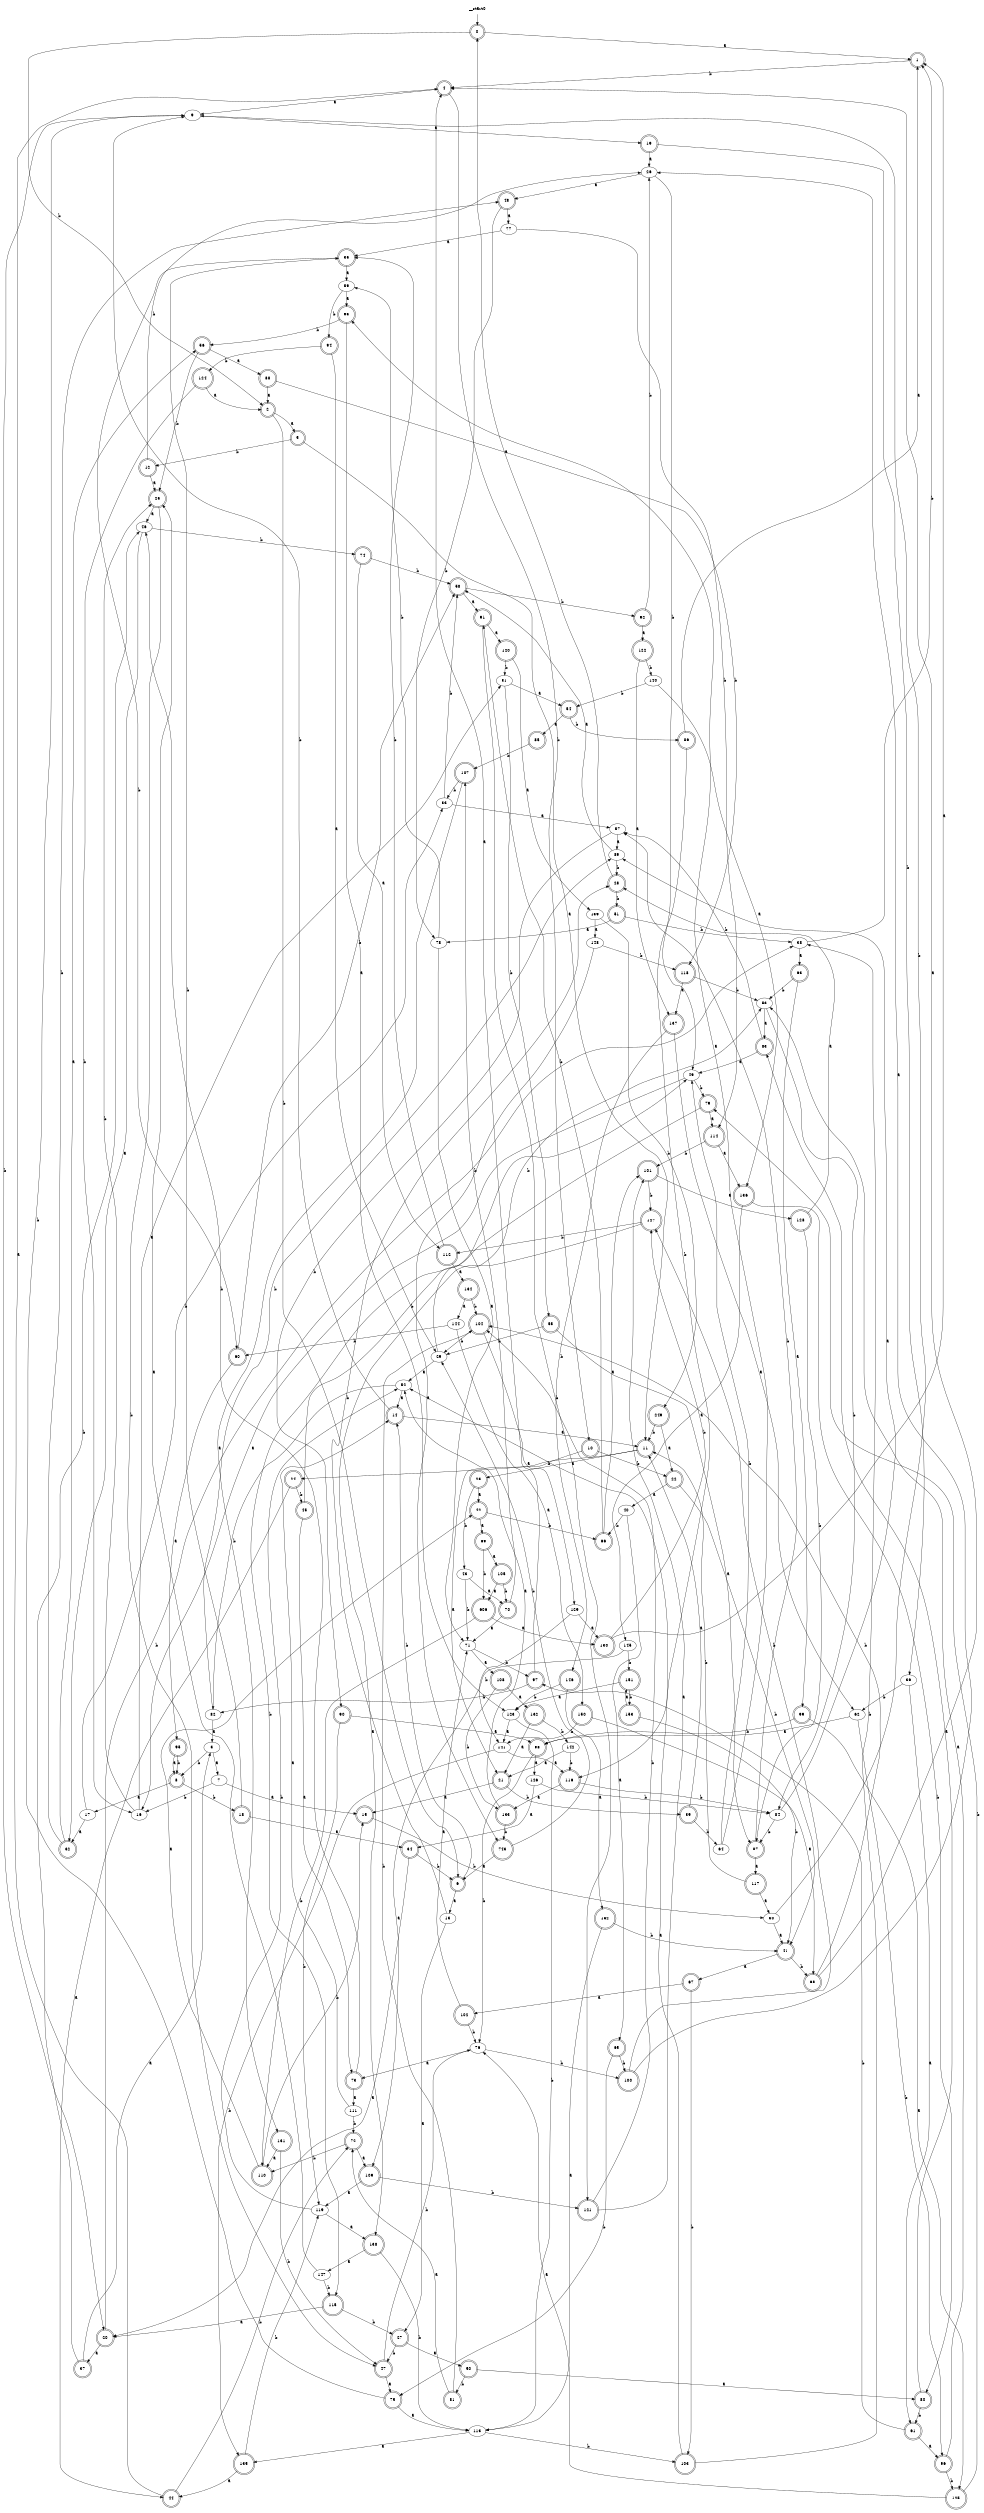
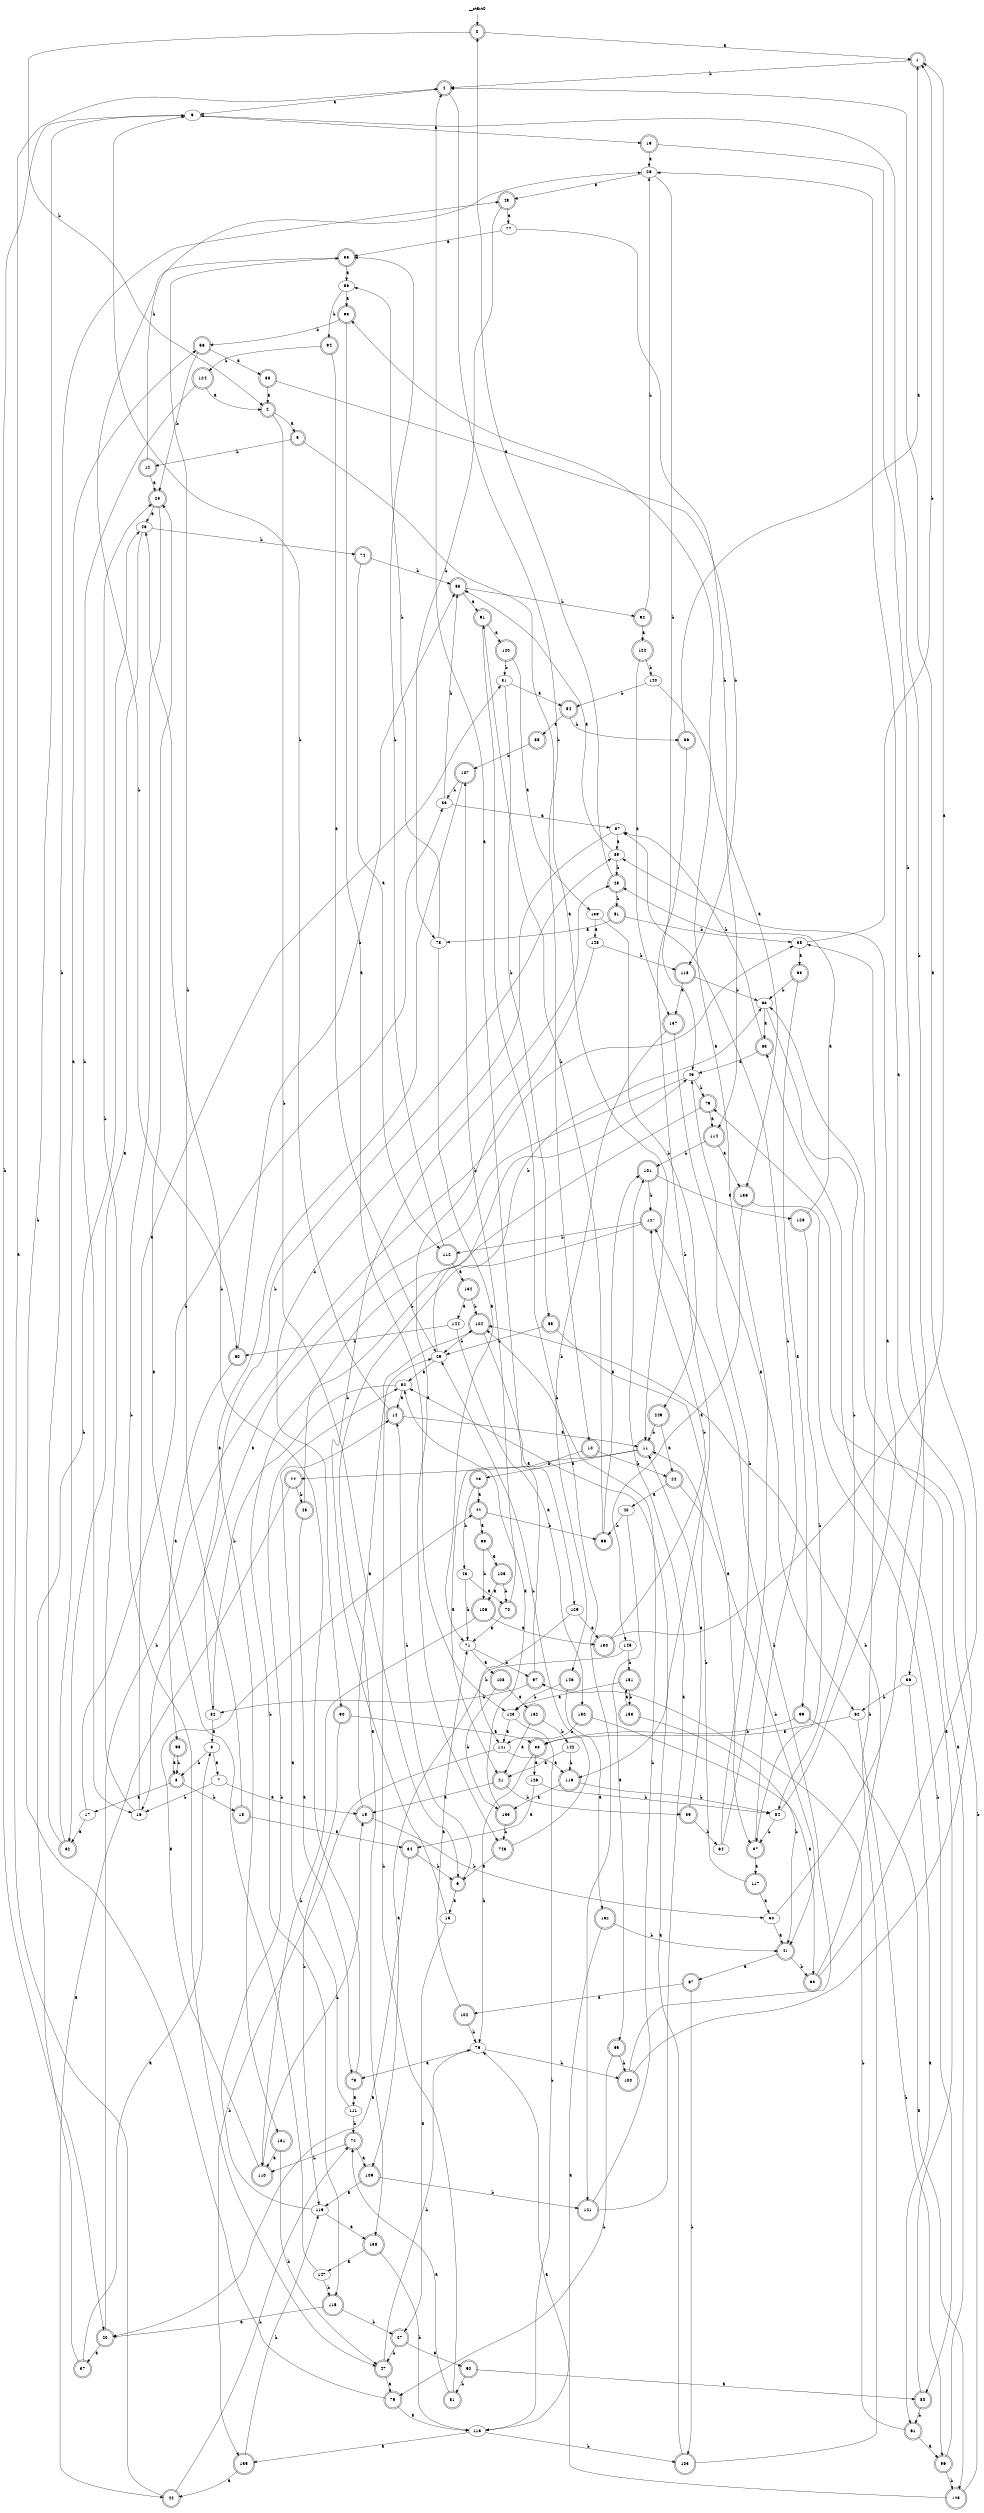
none -> (368, 1572)
(484, 1610) -> (484, 1610)
